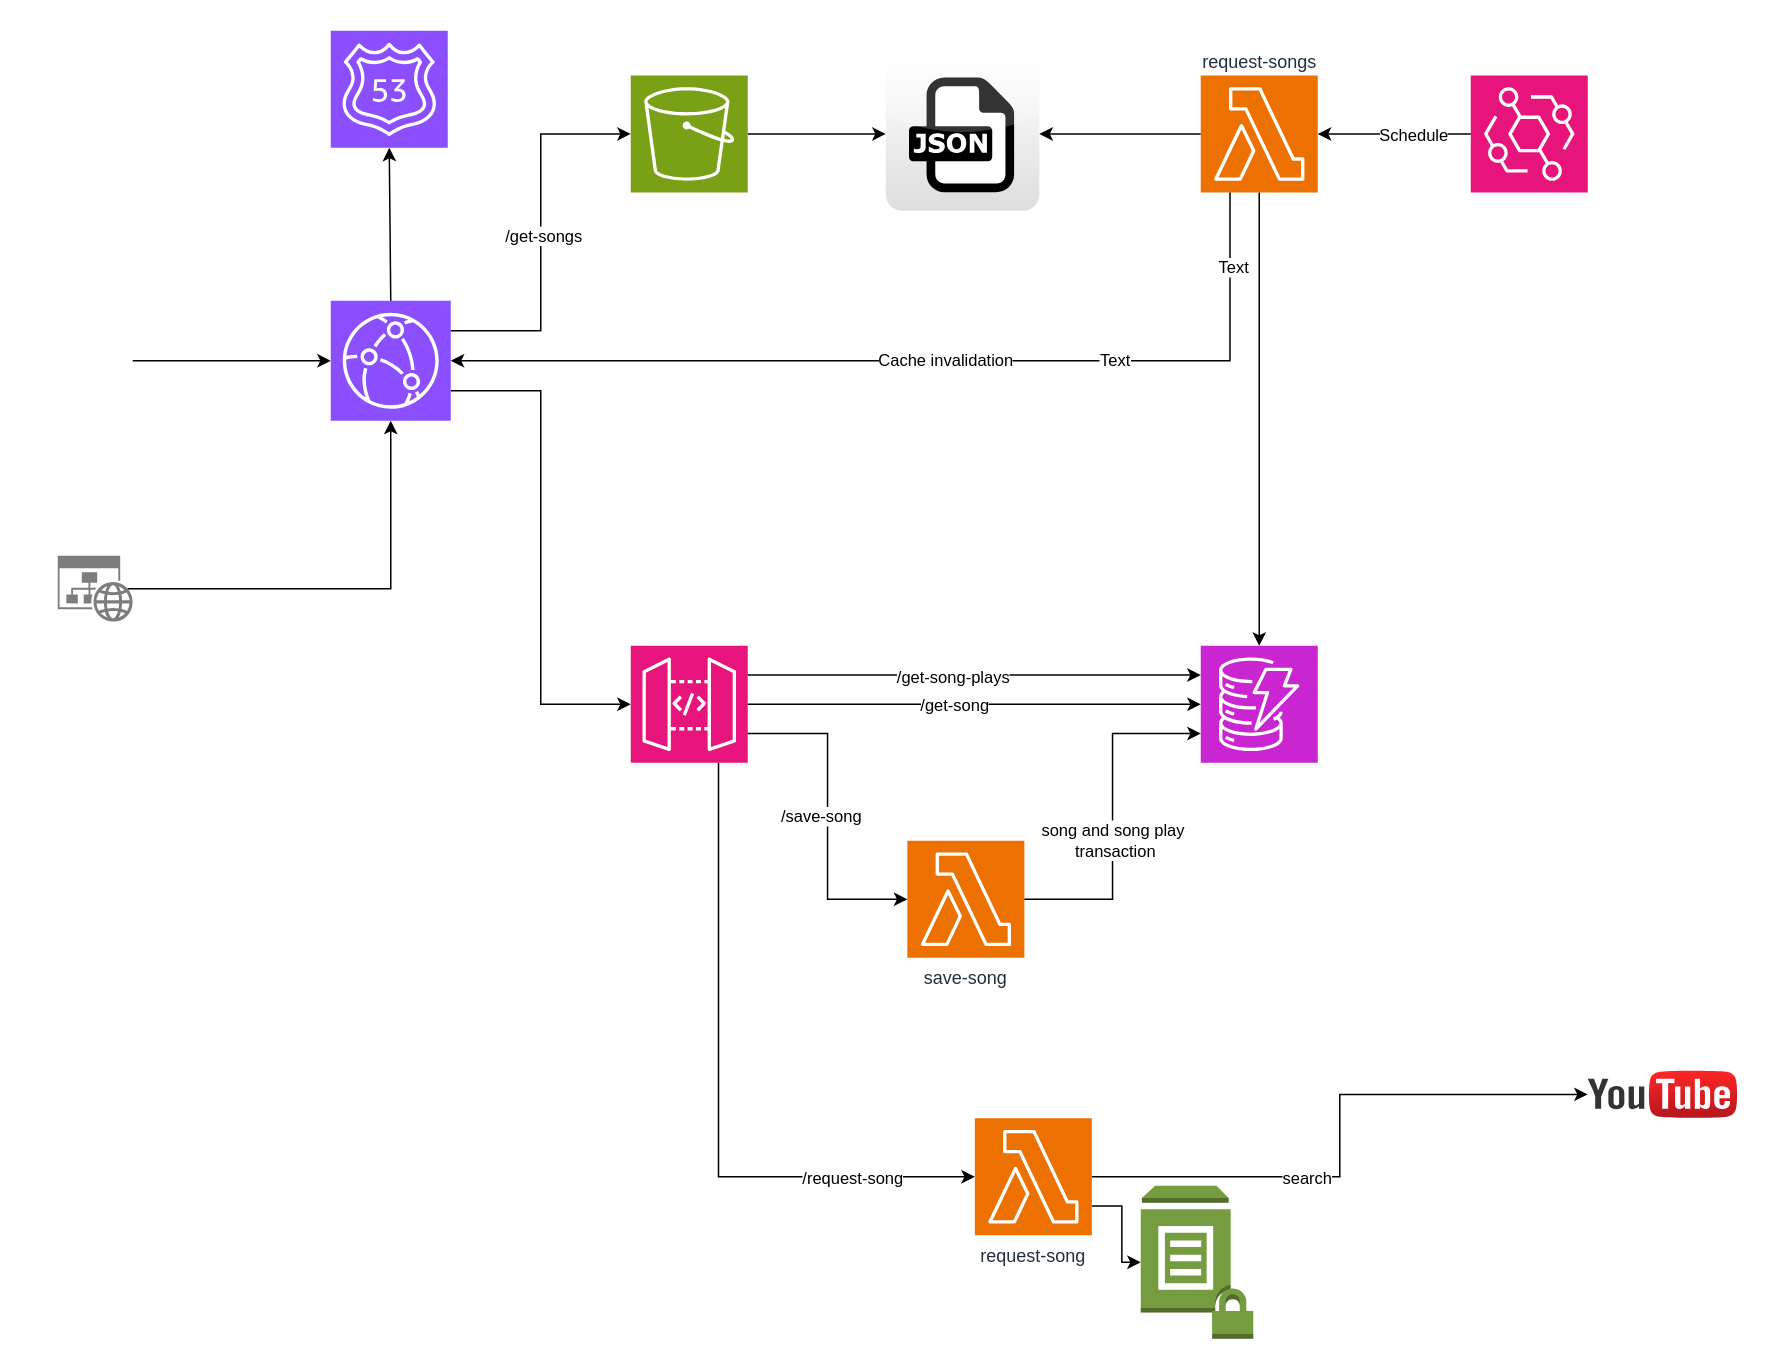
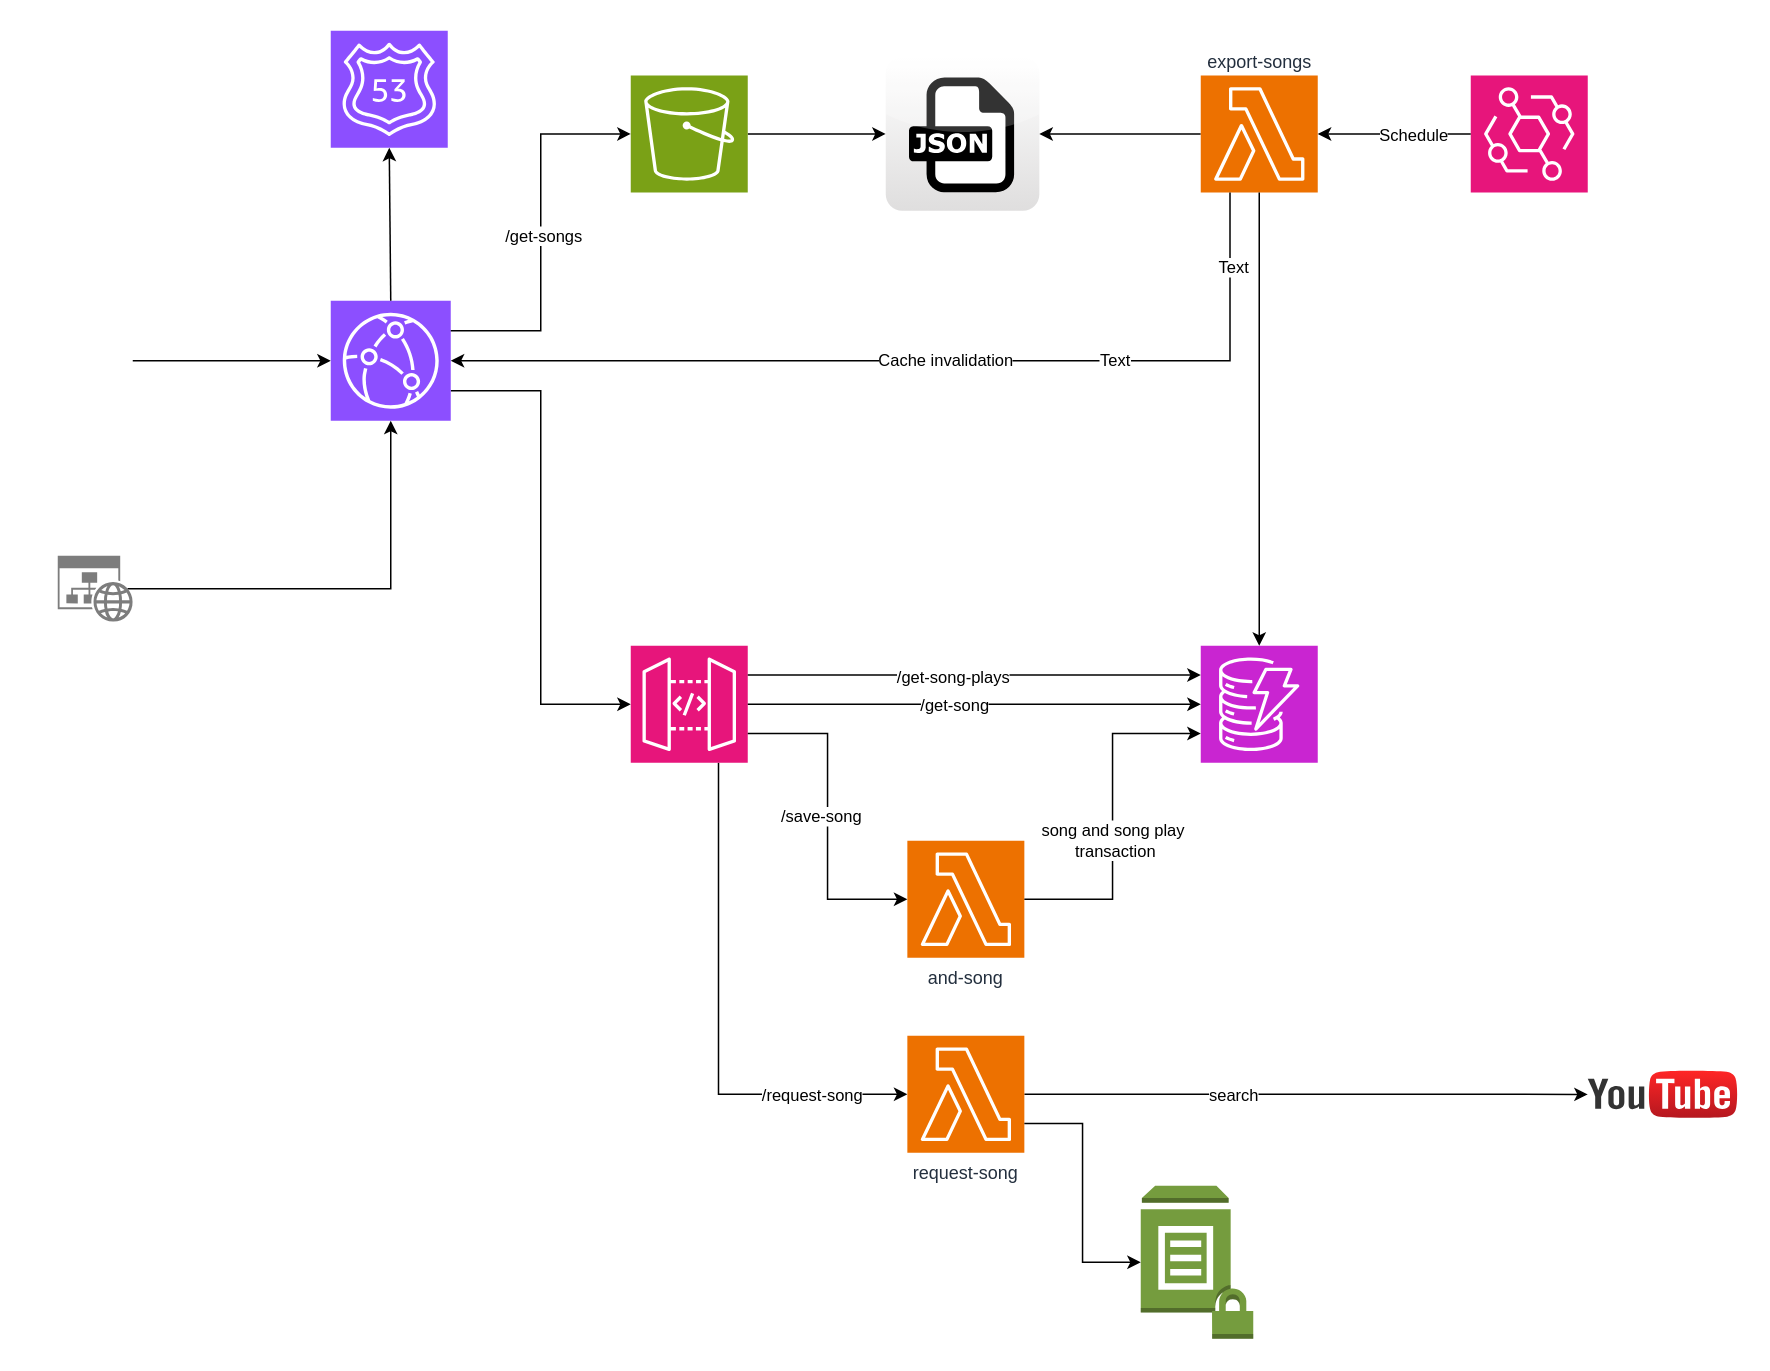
(1260, 60) -> (1260, 60)
(966, 979) -> (966, 979)
(1033, 1177) -> (966, 1094)
